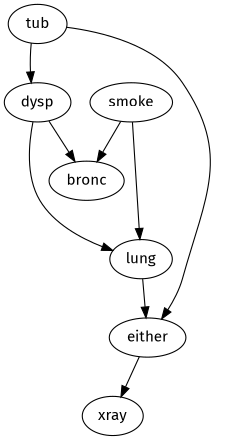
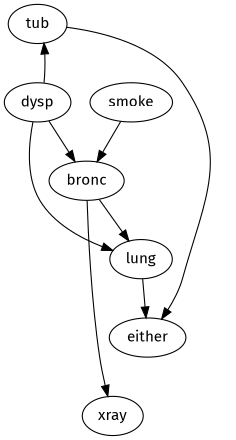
(30, 58) -> (45, 69)
(136, 175) -> (111, 216)
(132, 372) -> (92, 293)
